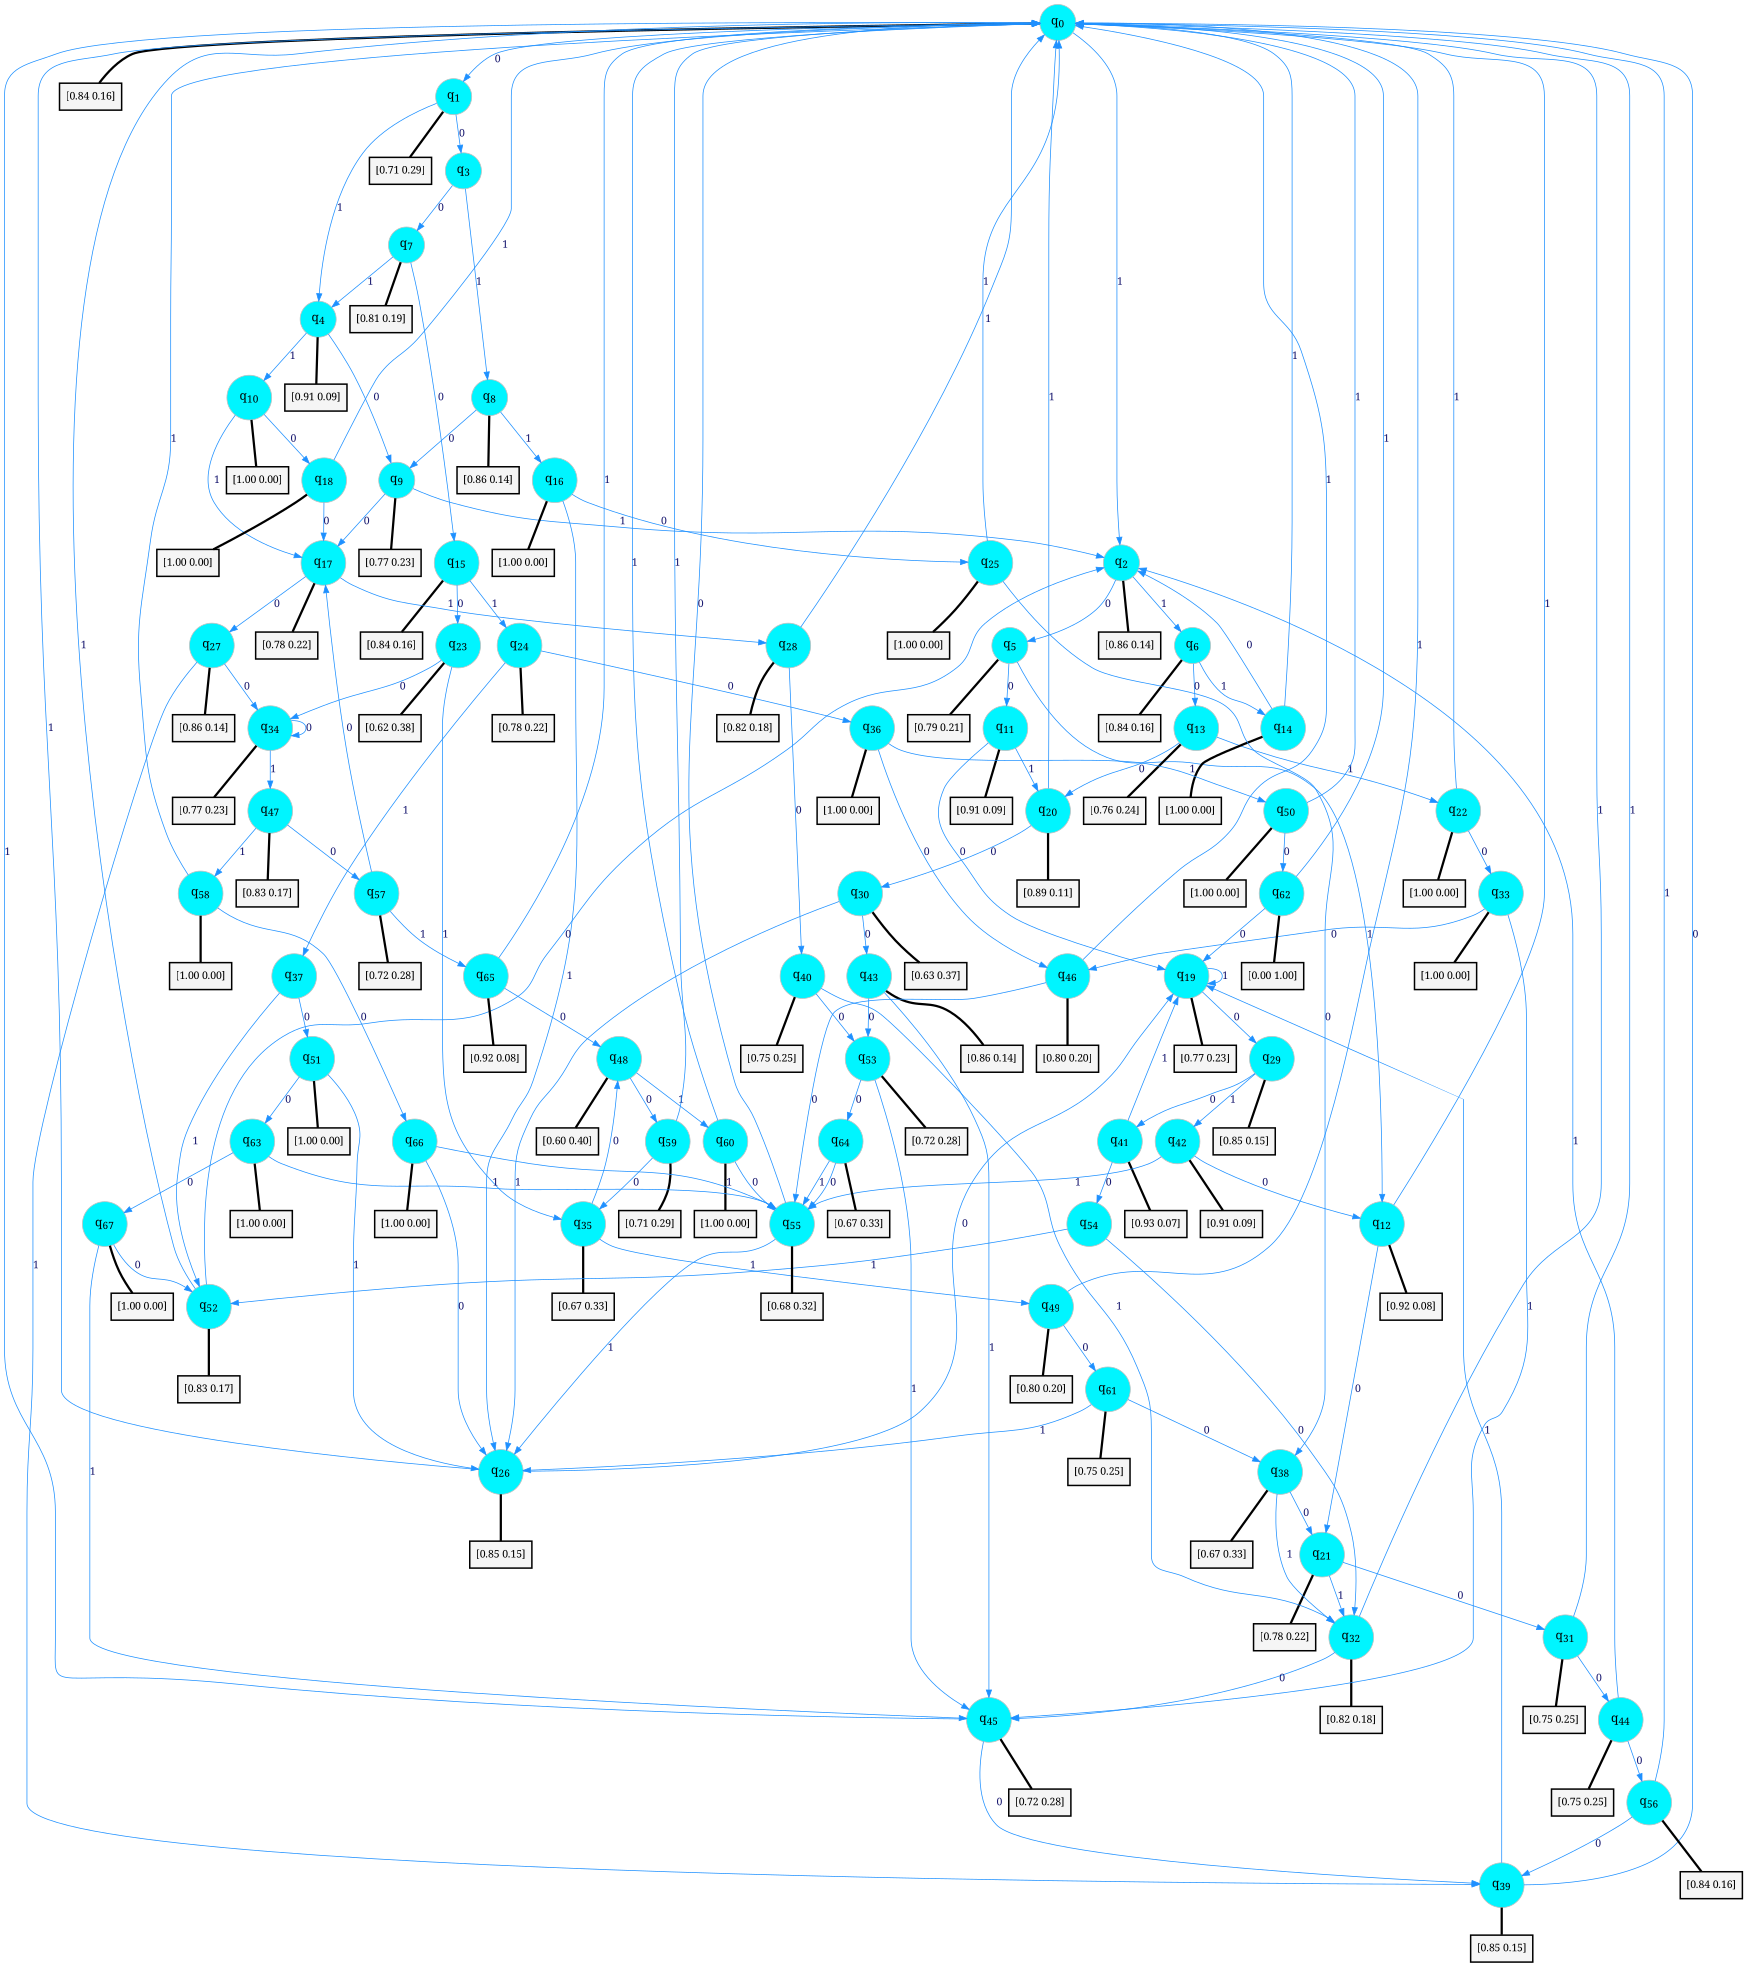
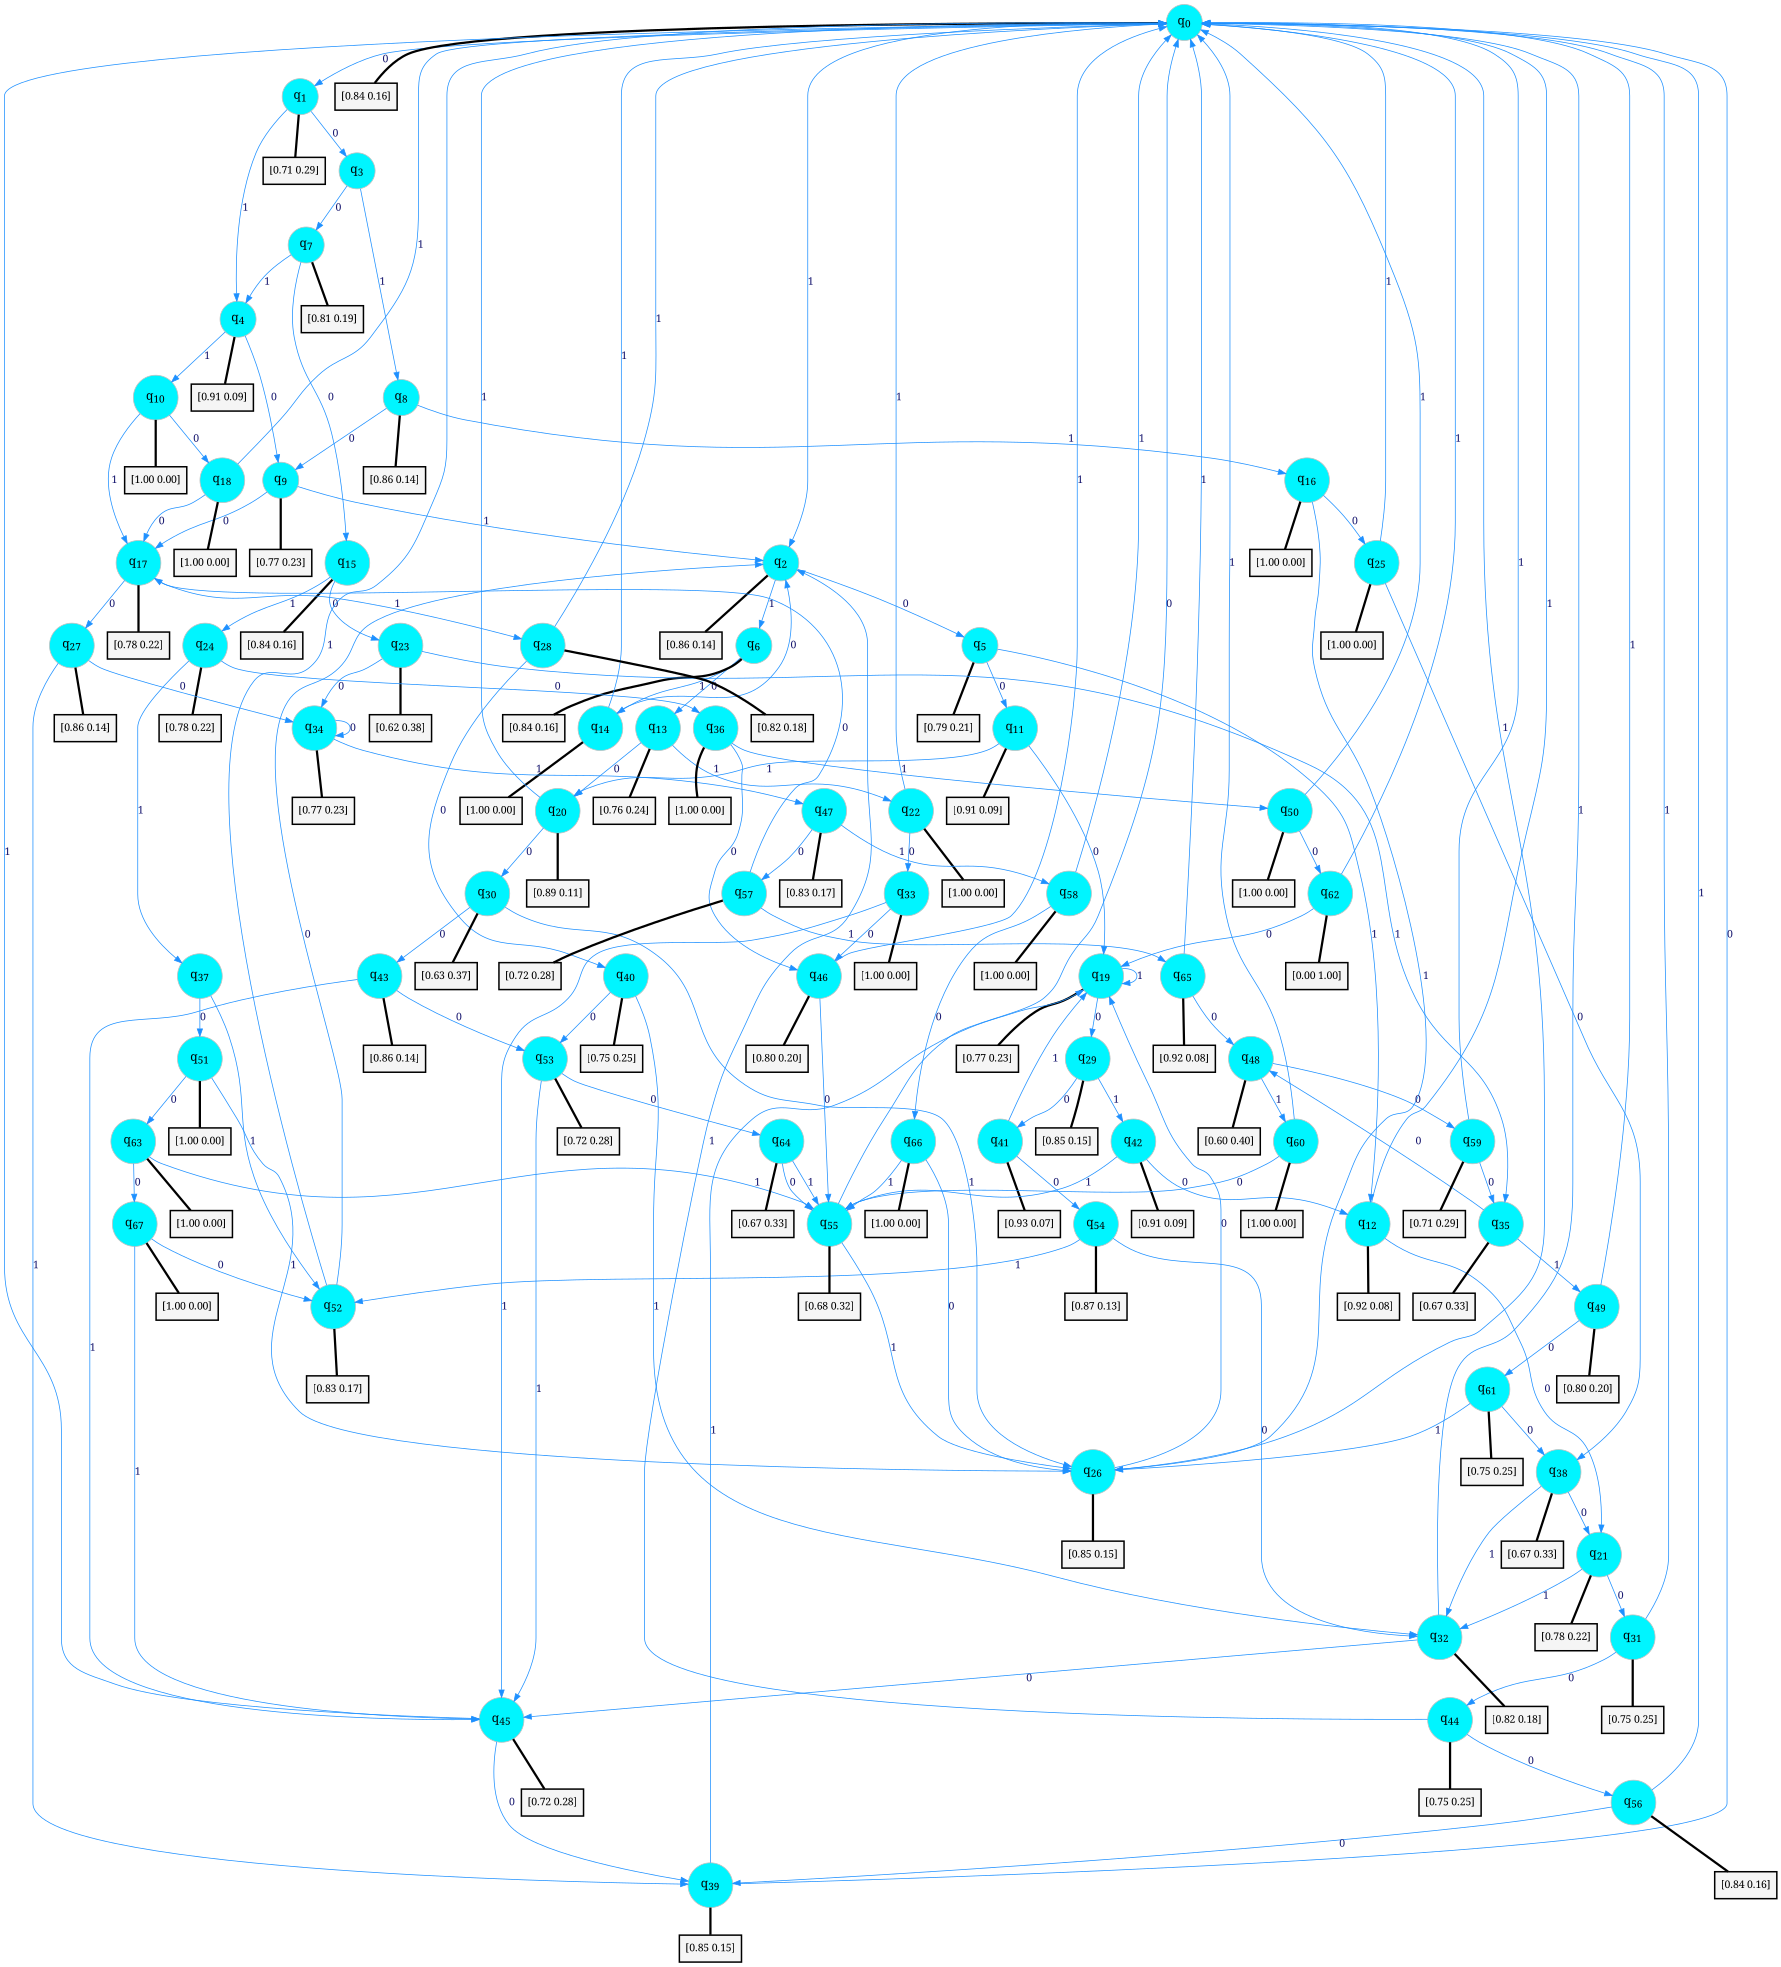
none -> (1096, 1307)
